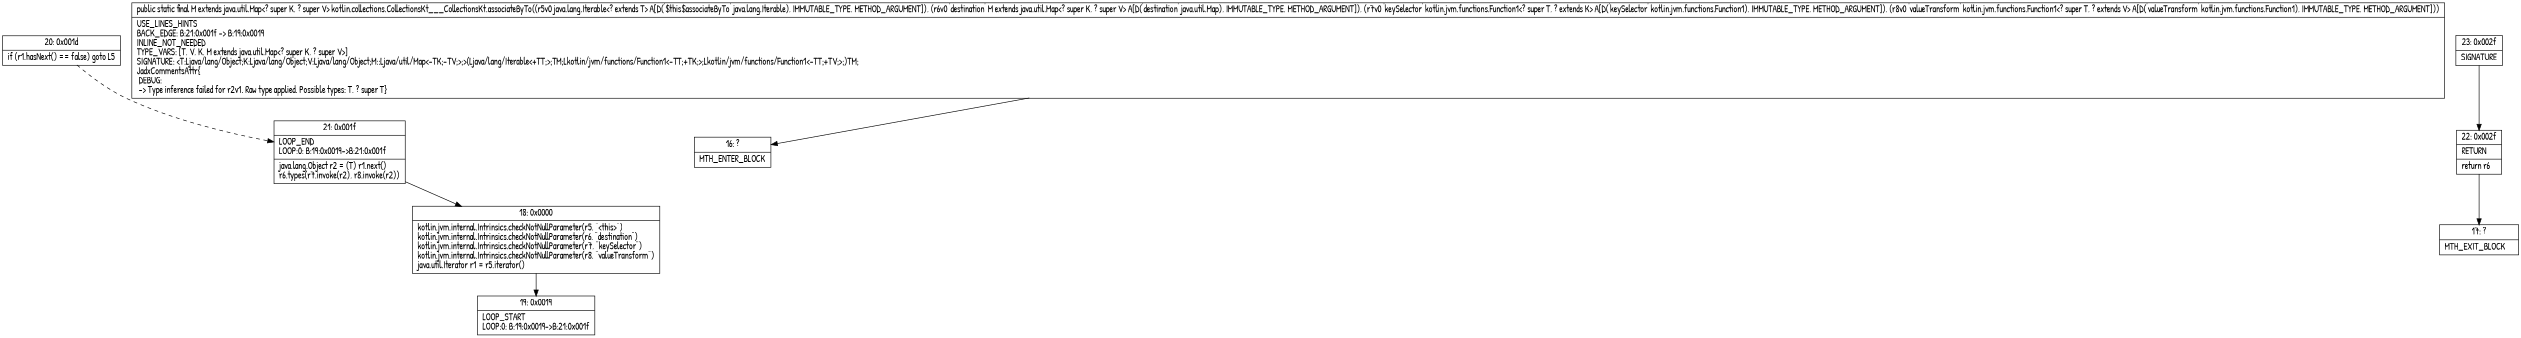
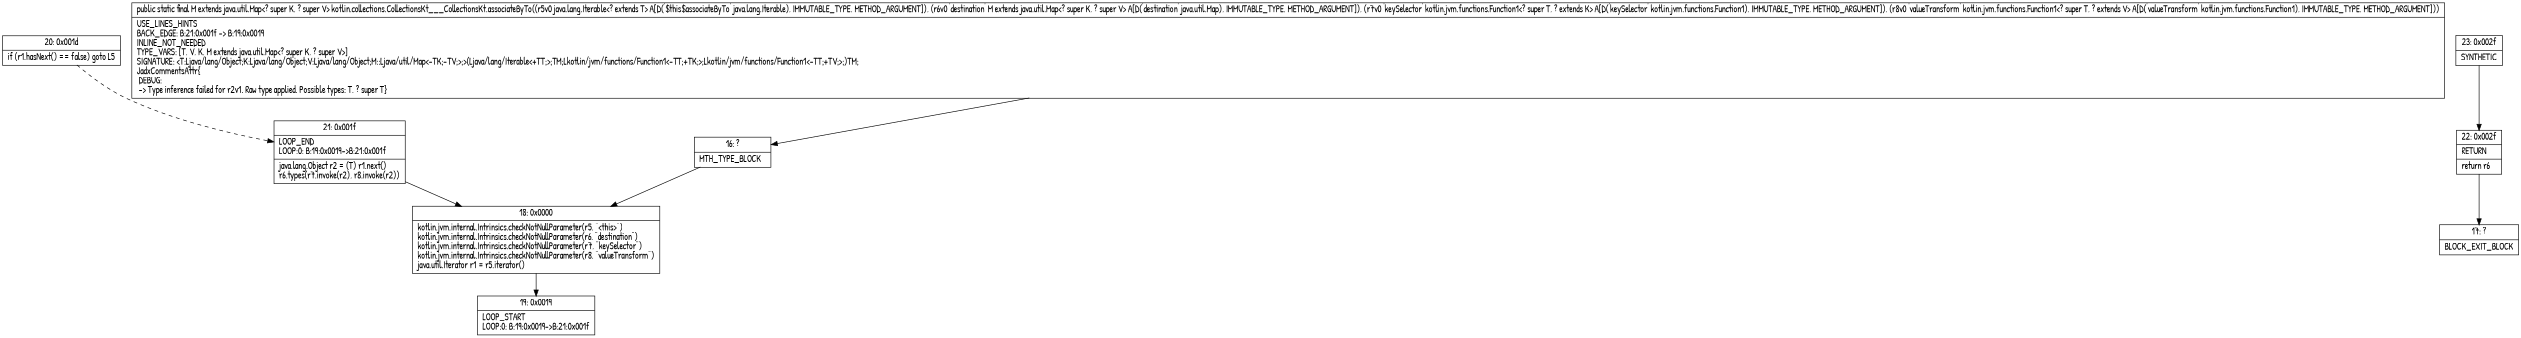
(2479, 58) -> (2479, 58)
(733, 159) -> (730, 159)
none -> (658, 185)
(2475, 247) -> (2479, 247)
